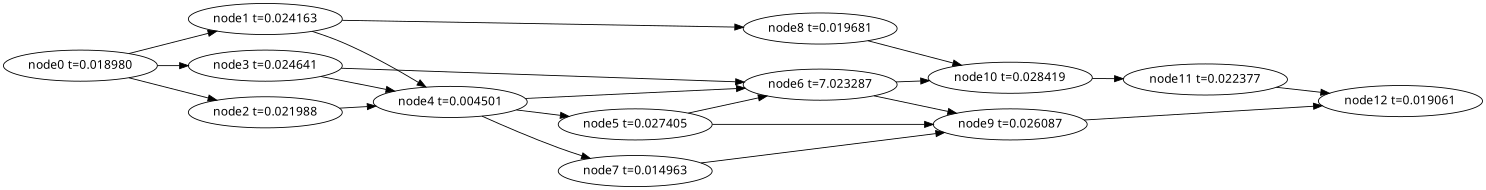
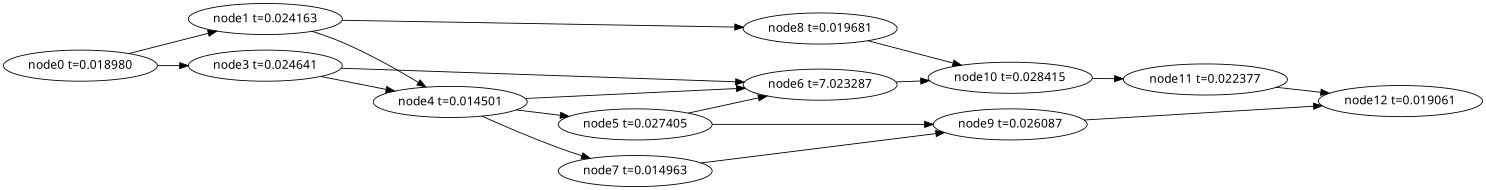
(1010, 78) -> (1010, 78)
(450, 102) -> (450, 102)
(911, 104) -> none
(265, 112) -> none
